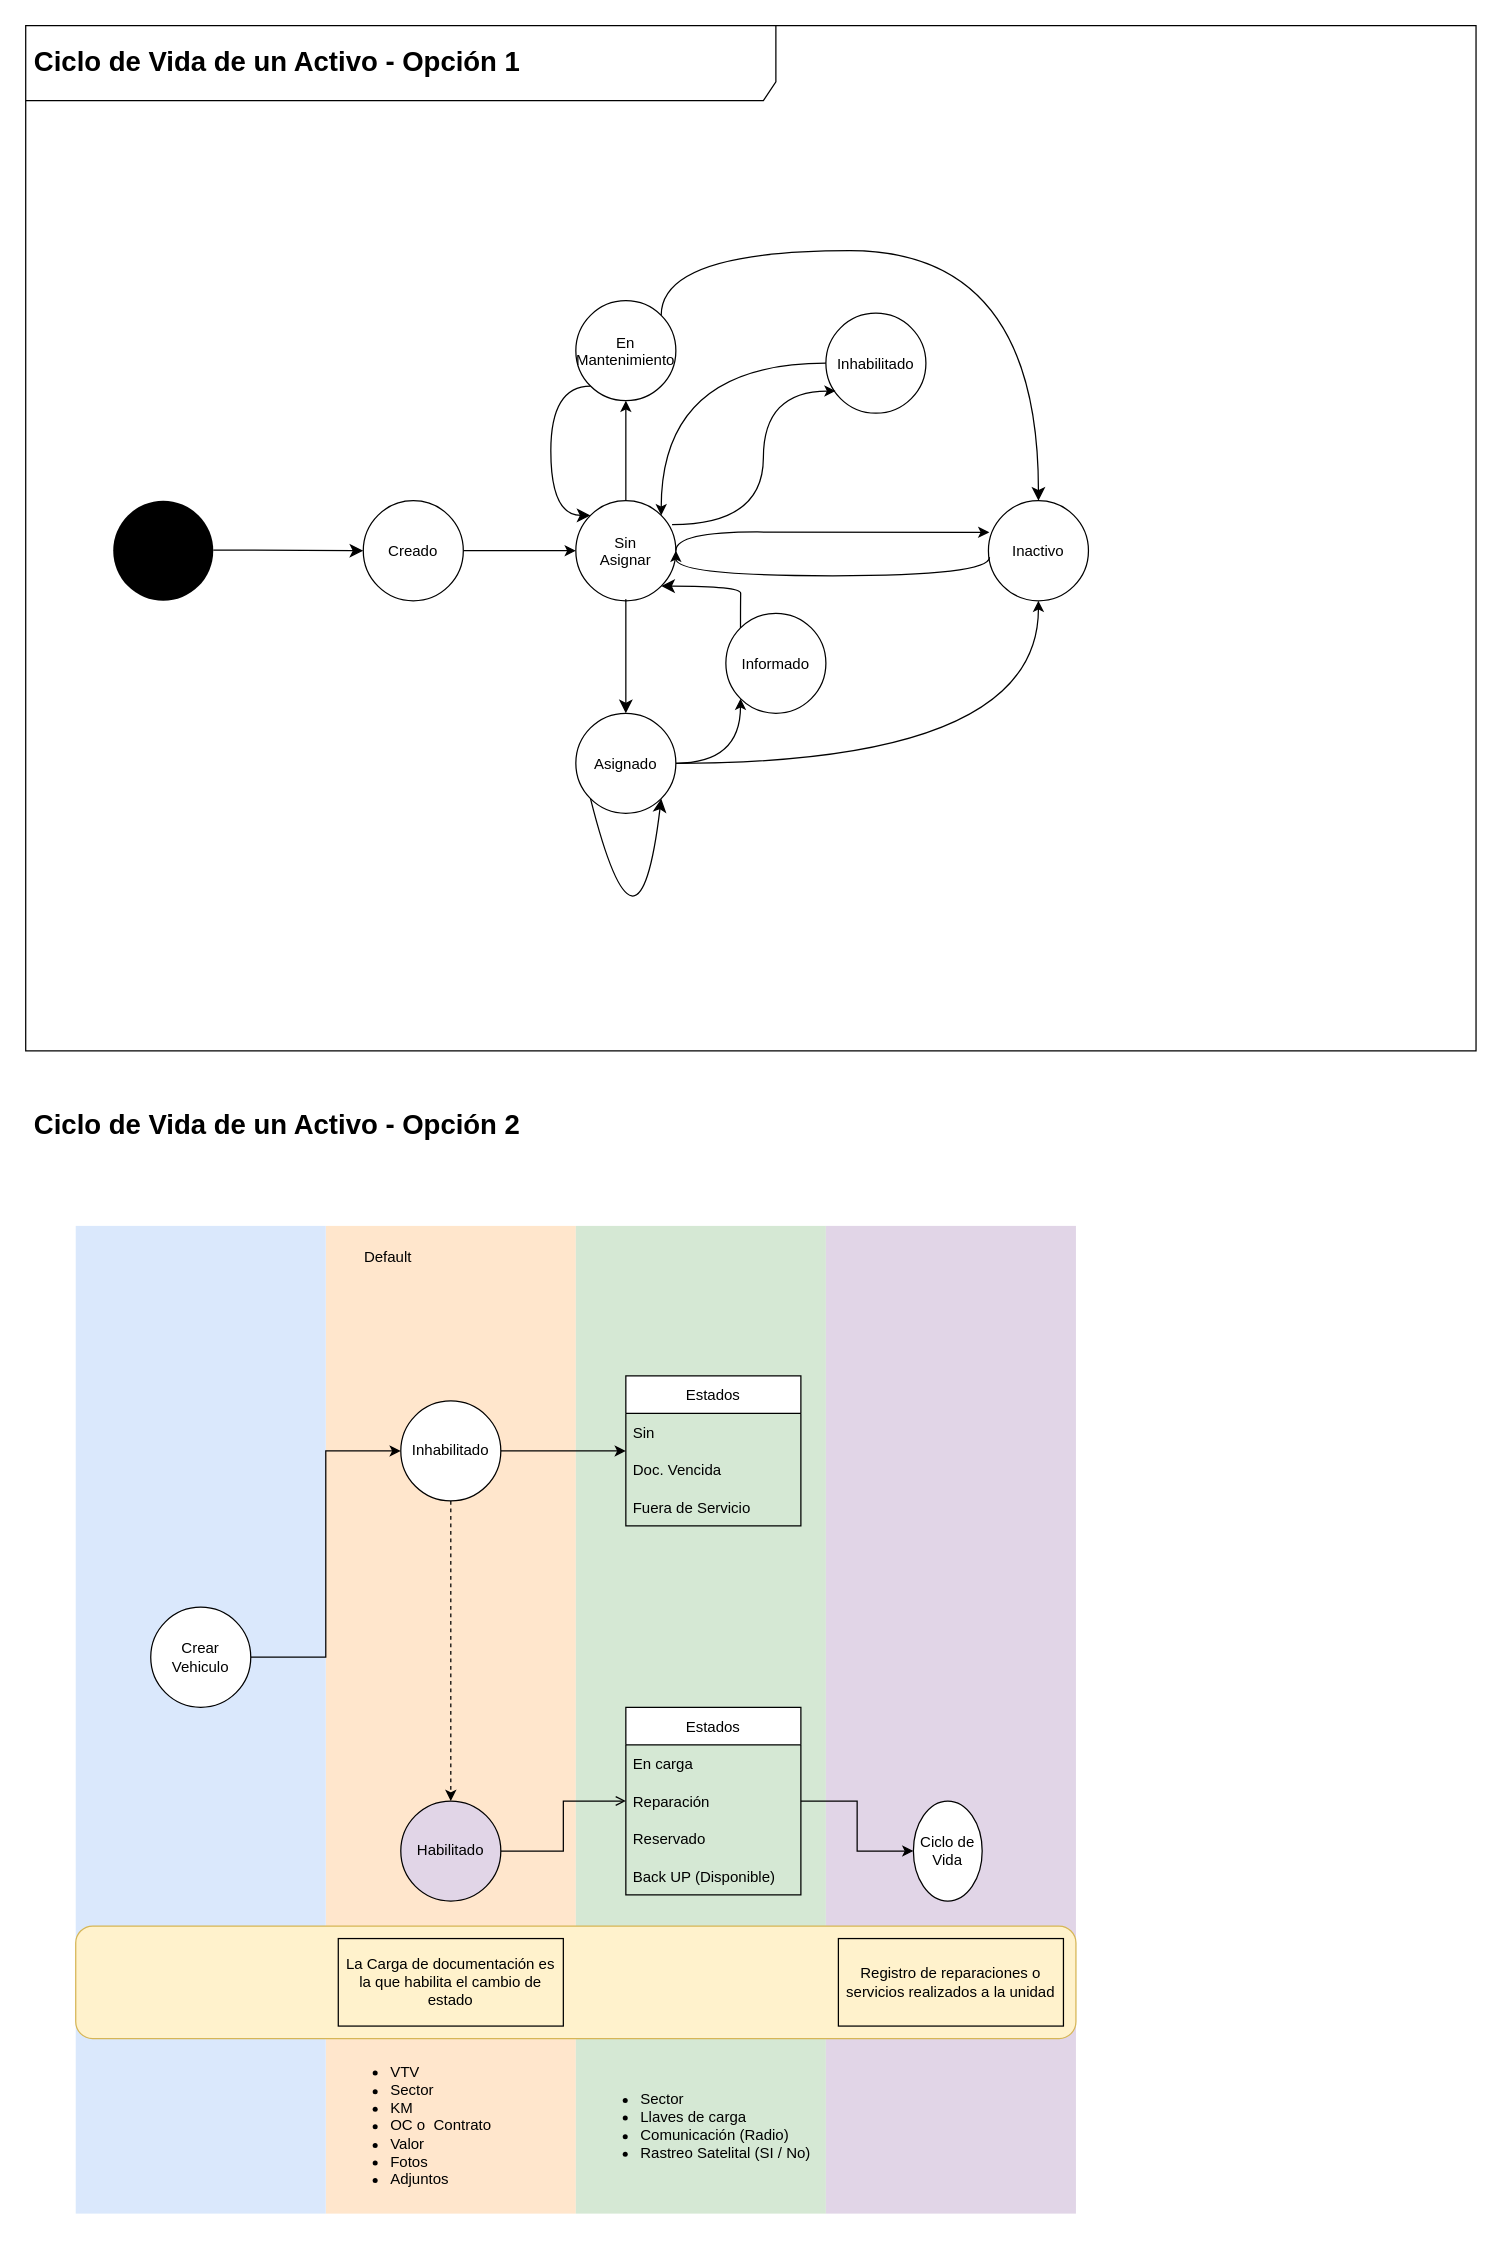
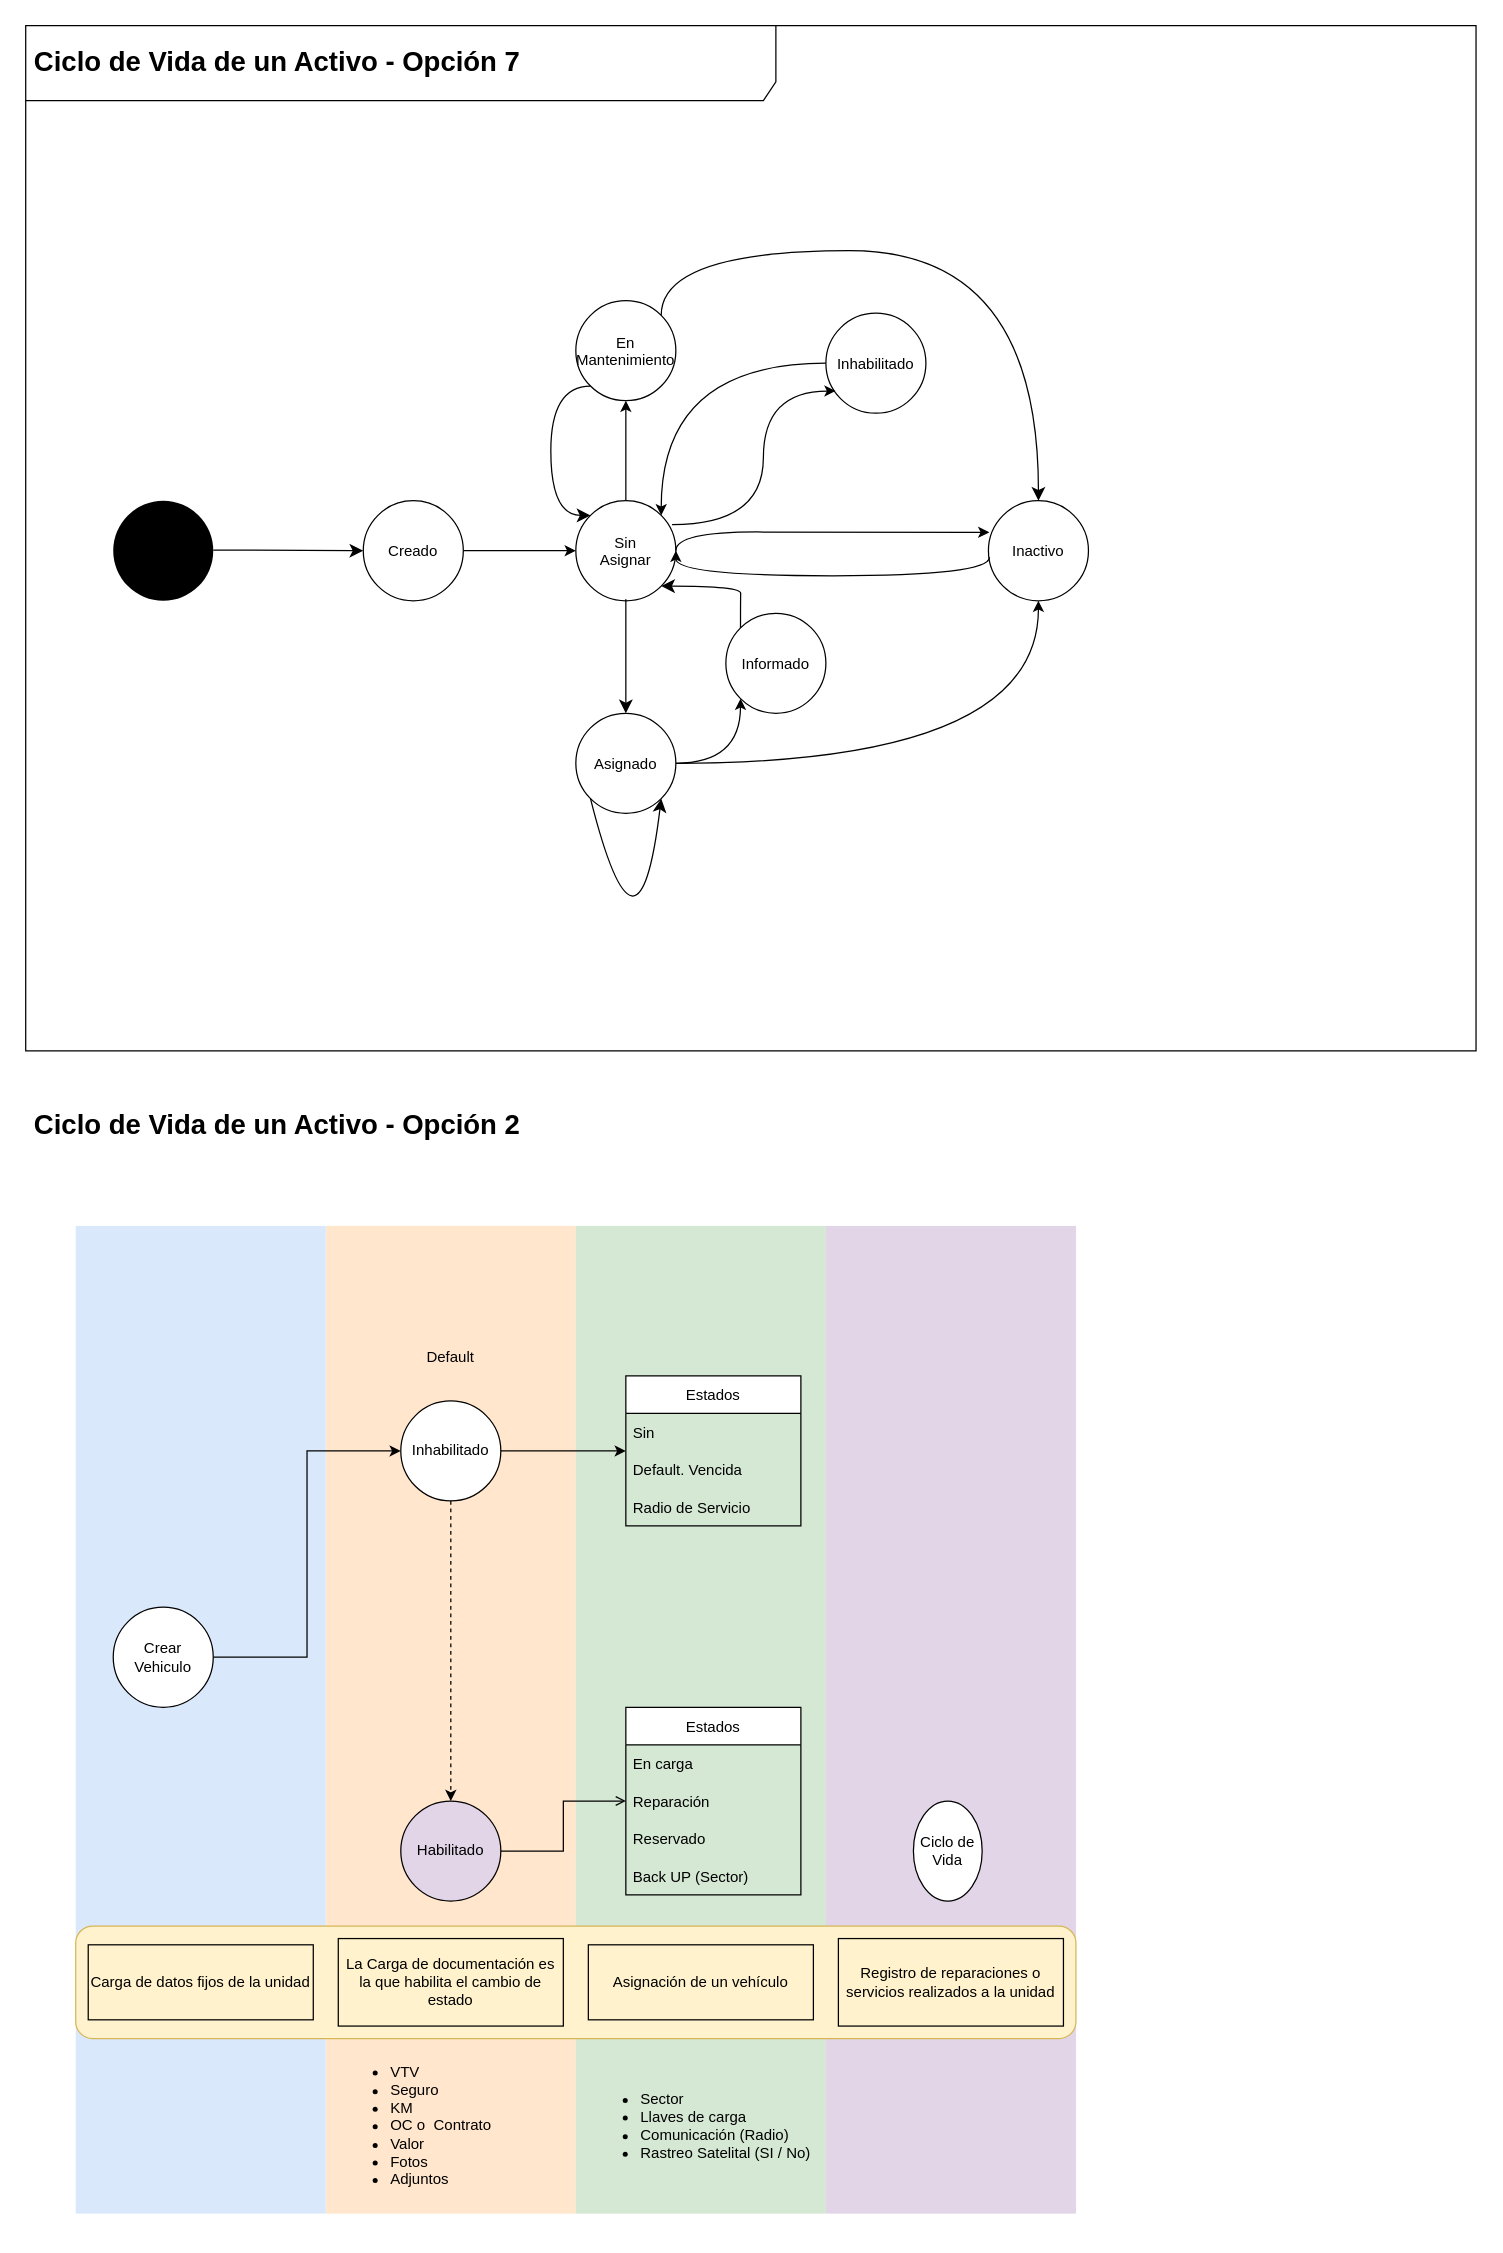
(164, 63) -> (164, 63)
(388, 1257) -> (451, 1357)
(677, 1470) -> (692, 1470)
(696, 1508) -> (694, 1508)
(201, 1657) -> (163, 1657)
(857, 1822) -> none
(707, 1876) -> (696, 1876)
none -> (201, 1982)
none -> (701, 1982)
(396, 2126) -> (396, 2126)
